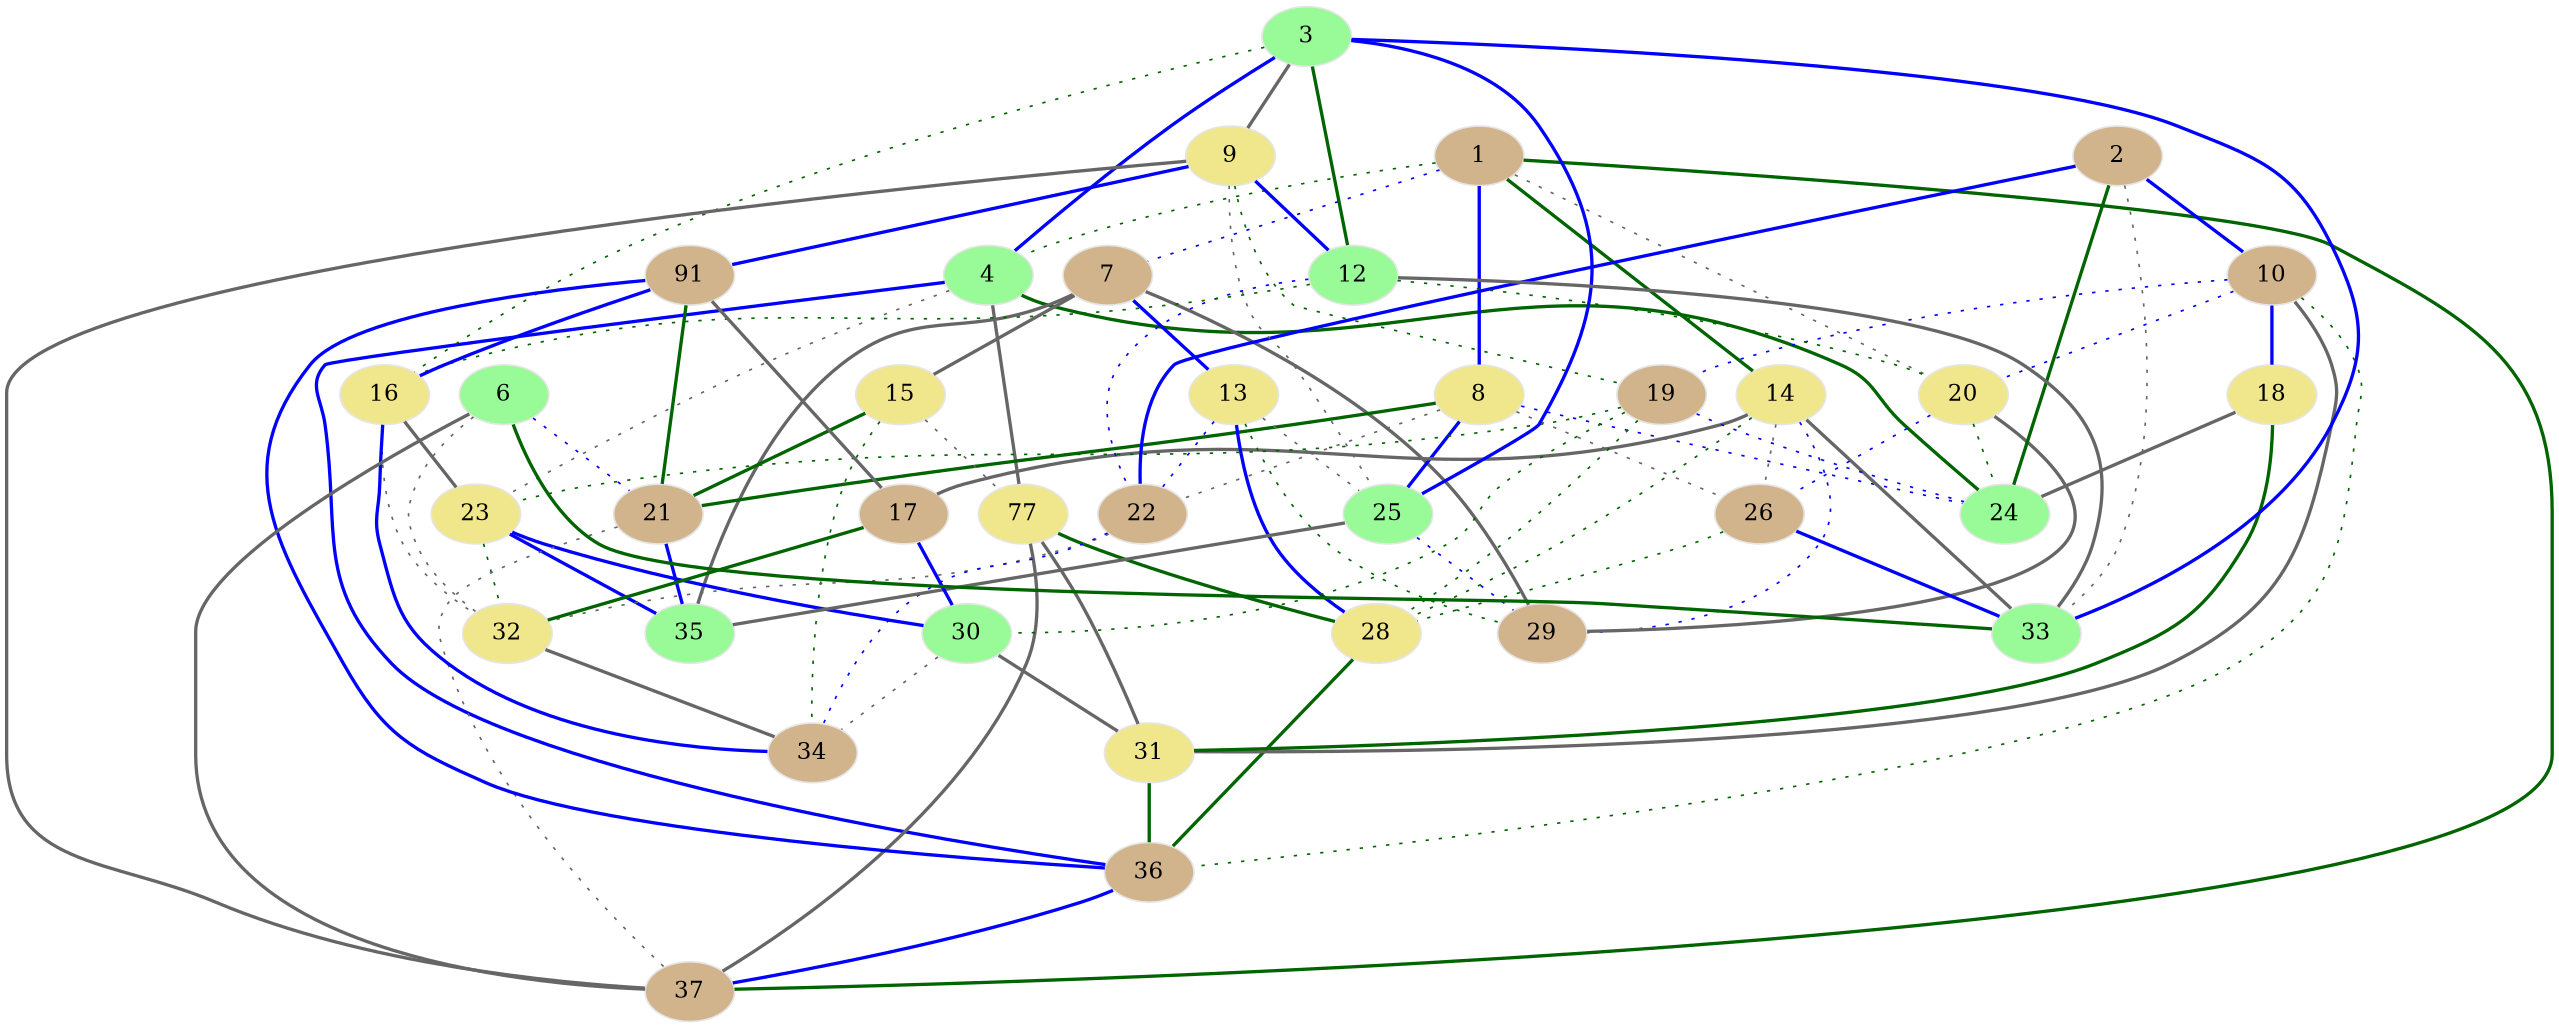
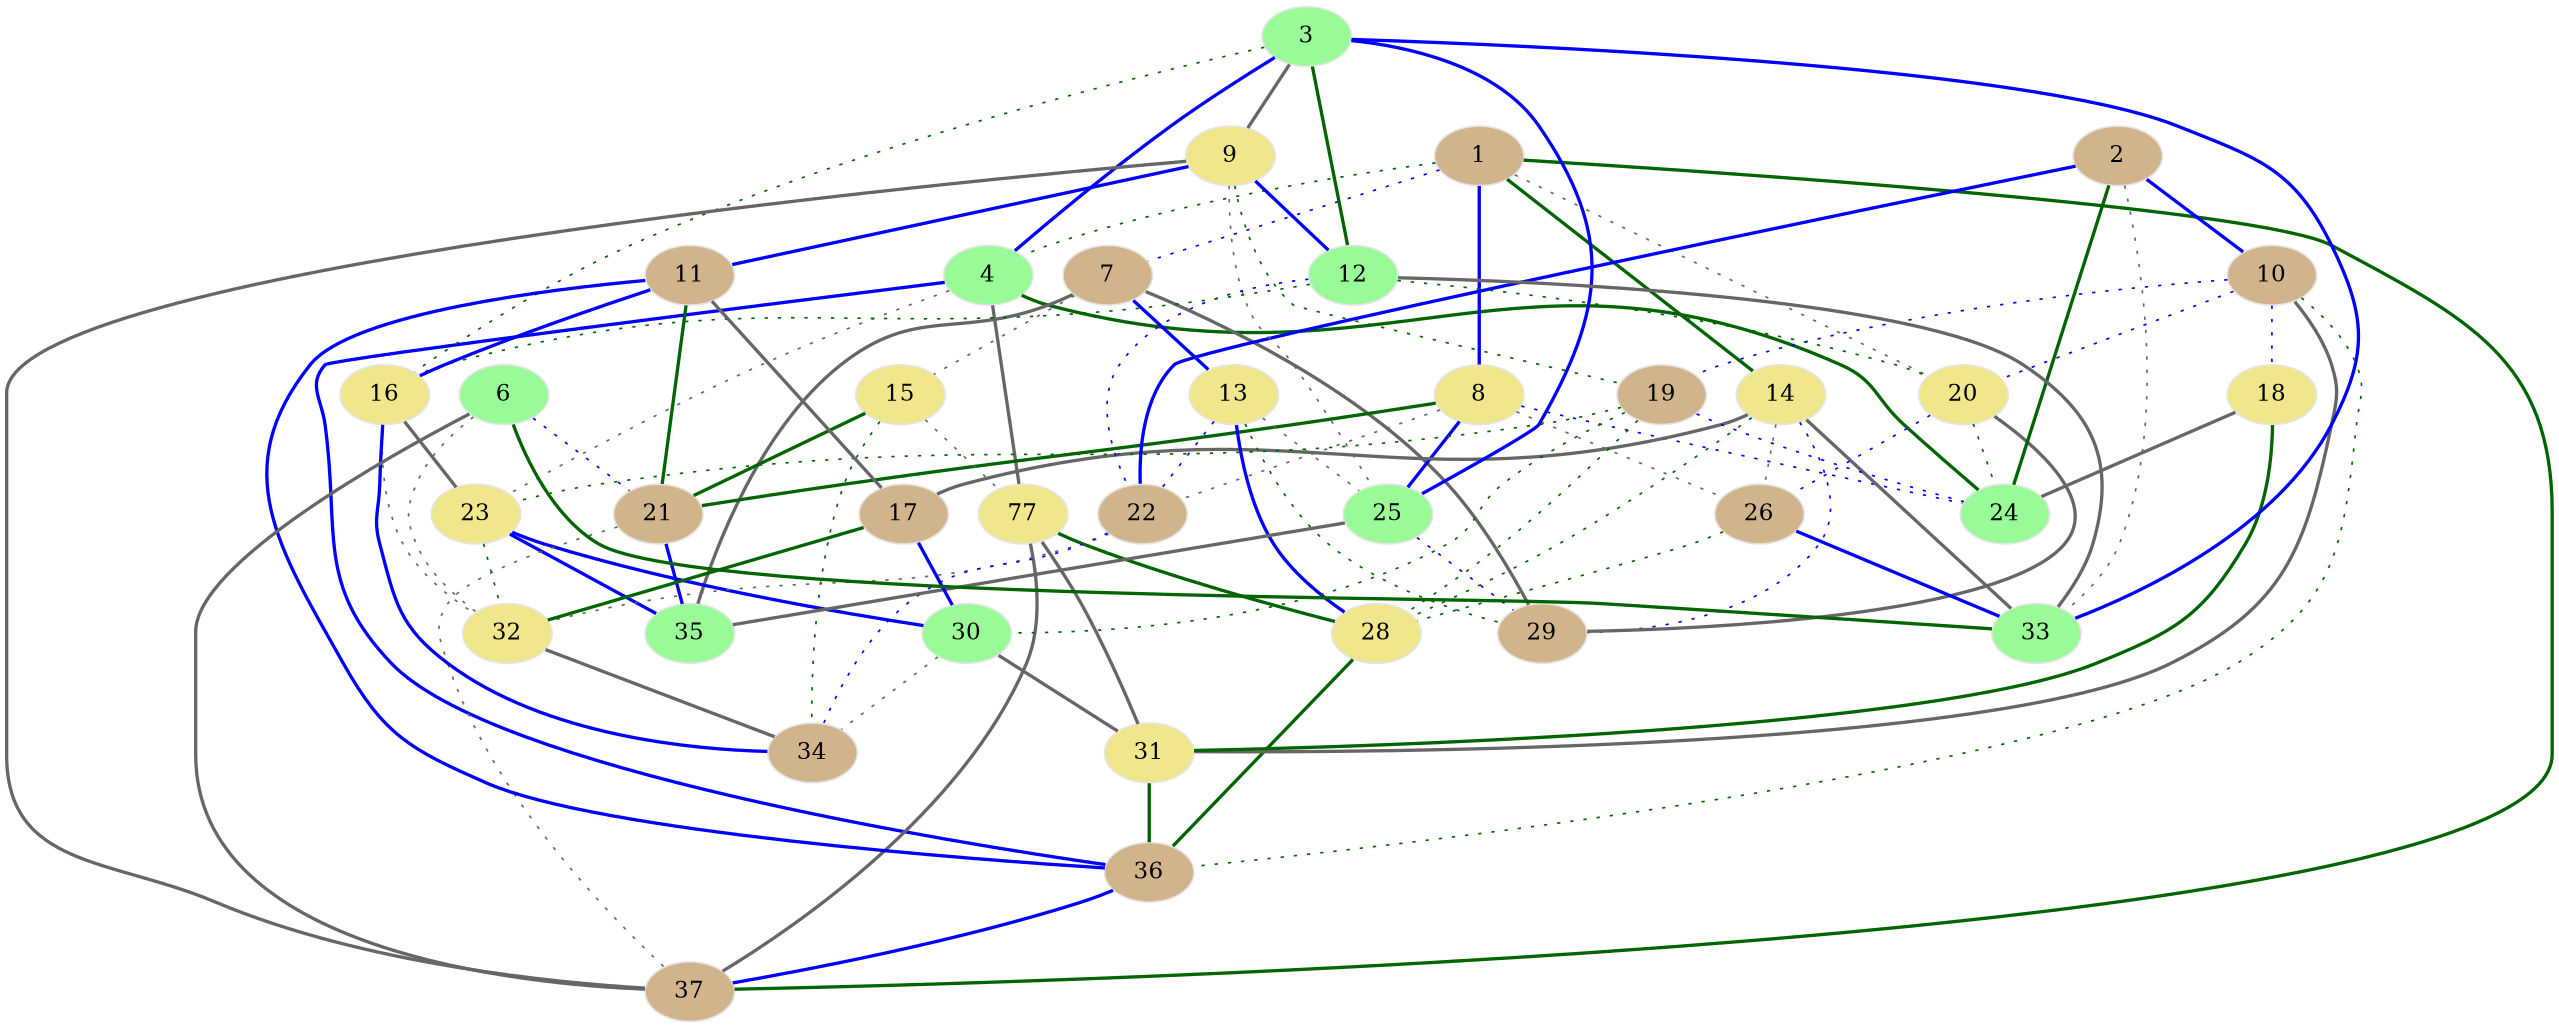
(690, 275) -> (690, 275)
(1008, 333) -> (1008, 333)
(2272, 335) -> (2272, 335)
